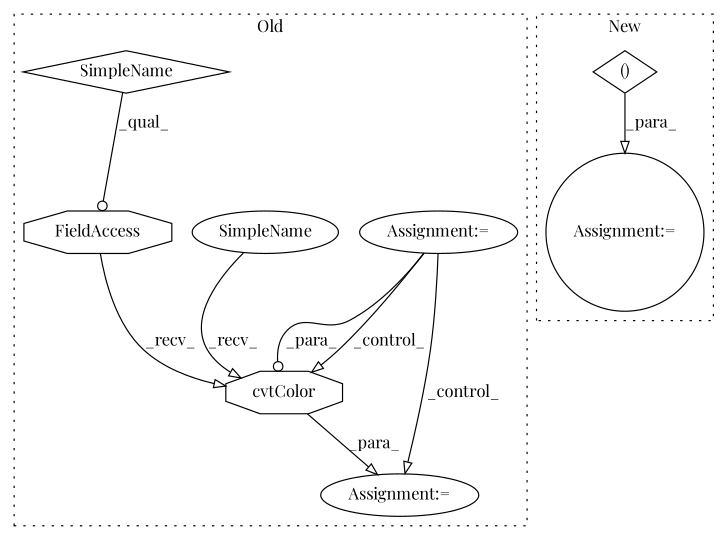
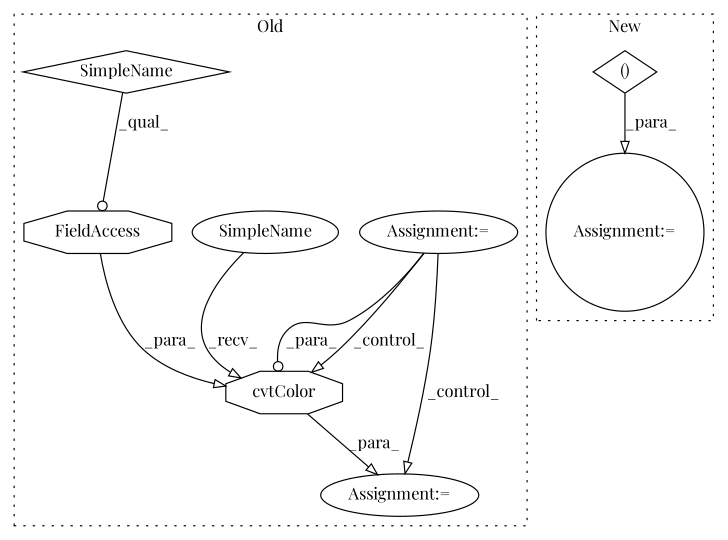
(170, 341) -> (170, 341)
